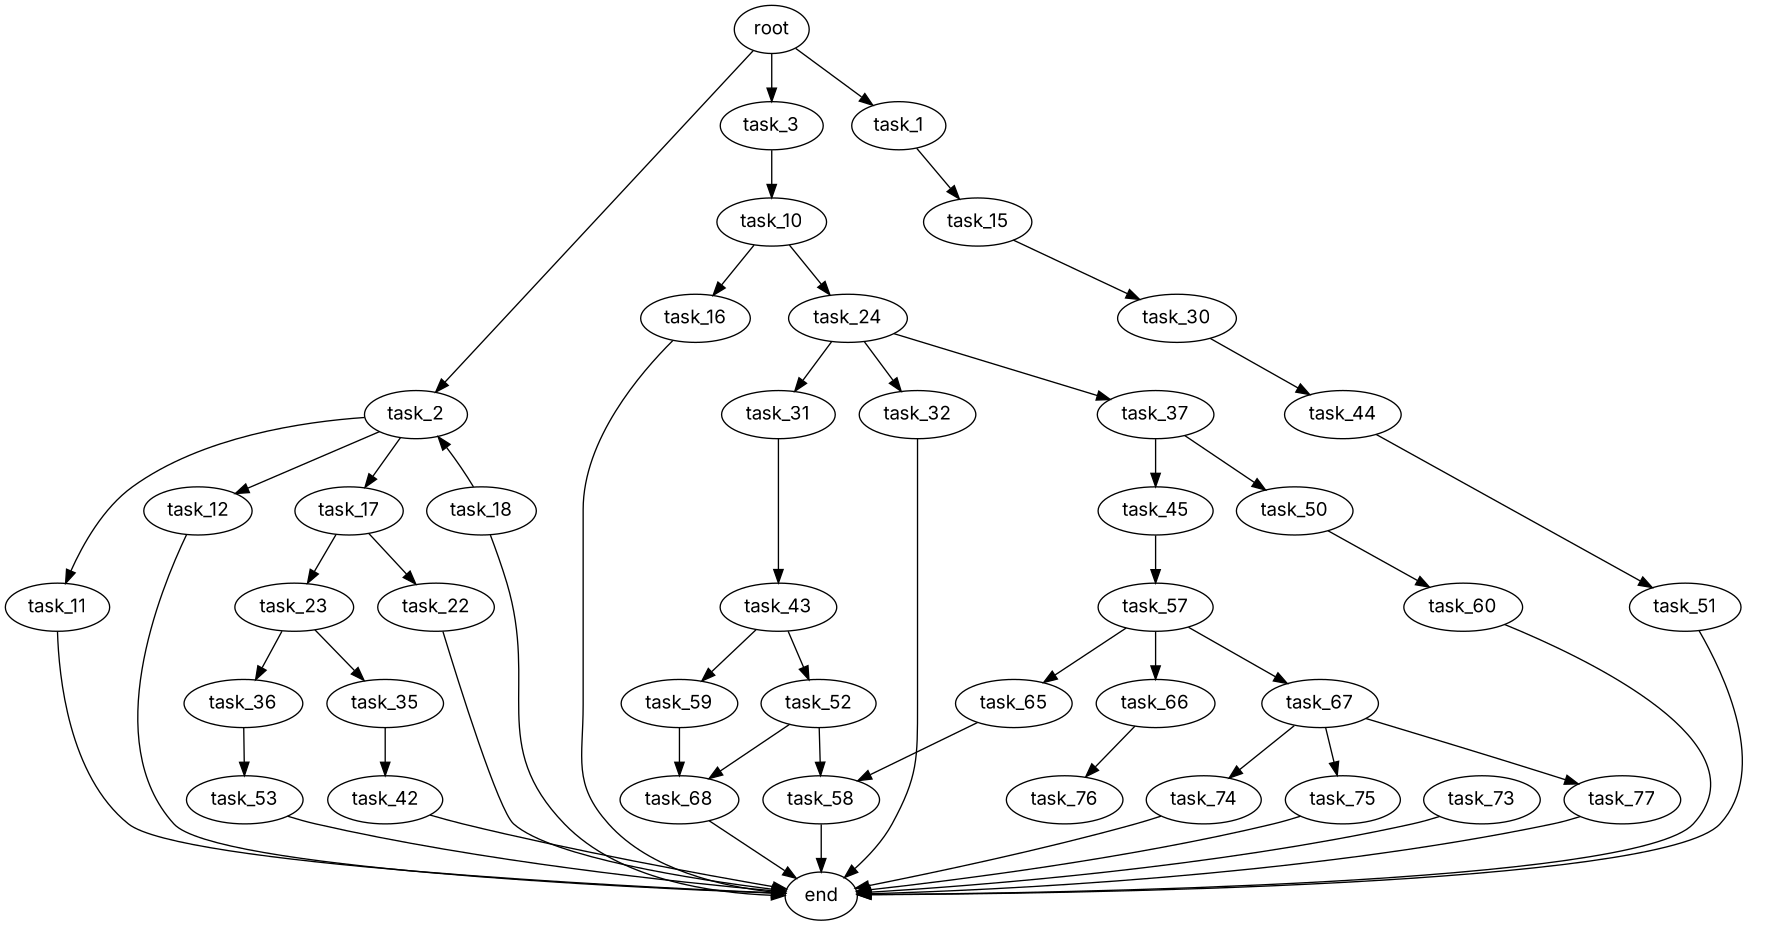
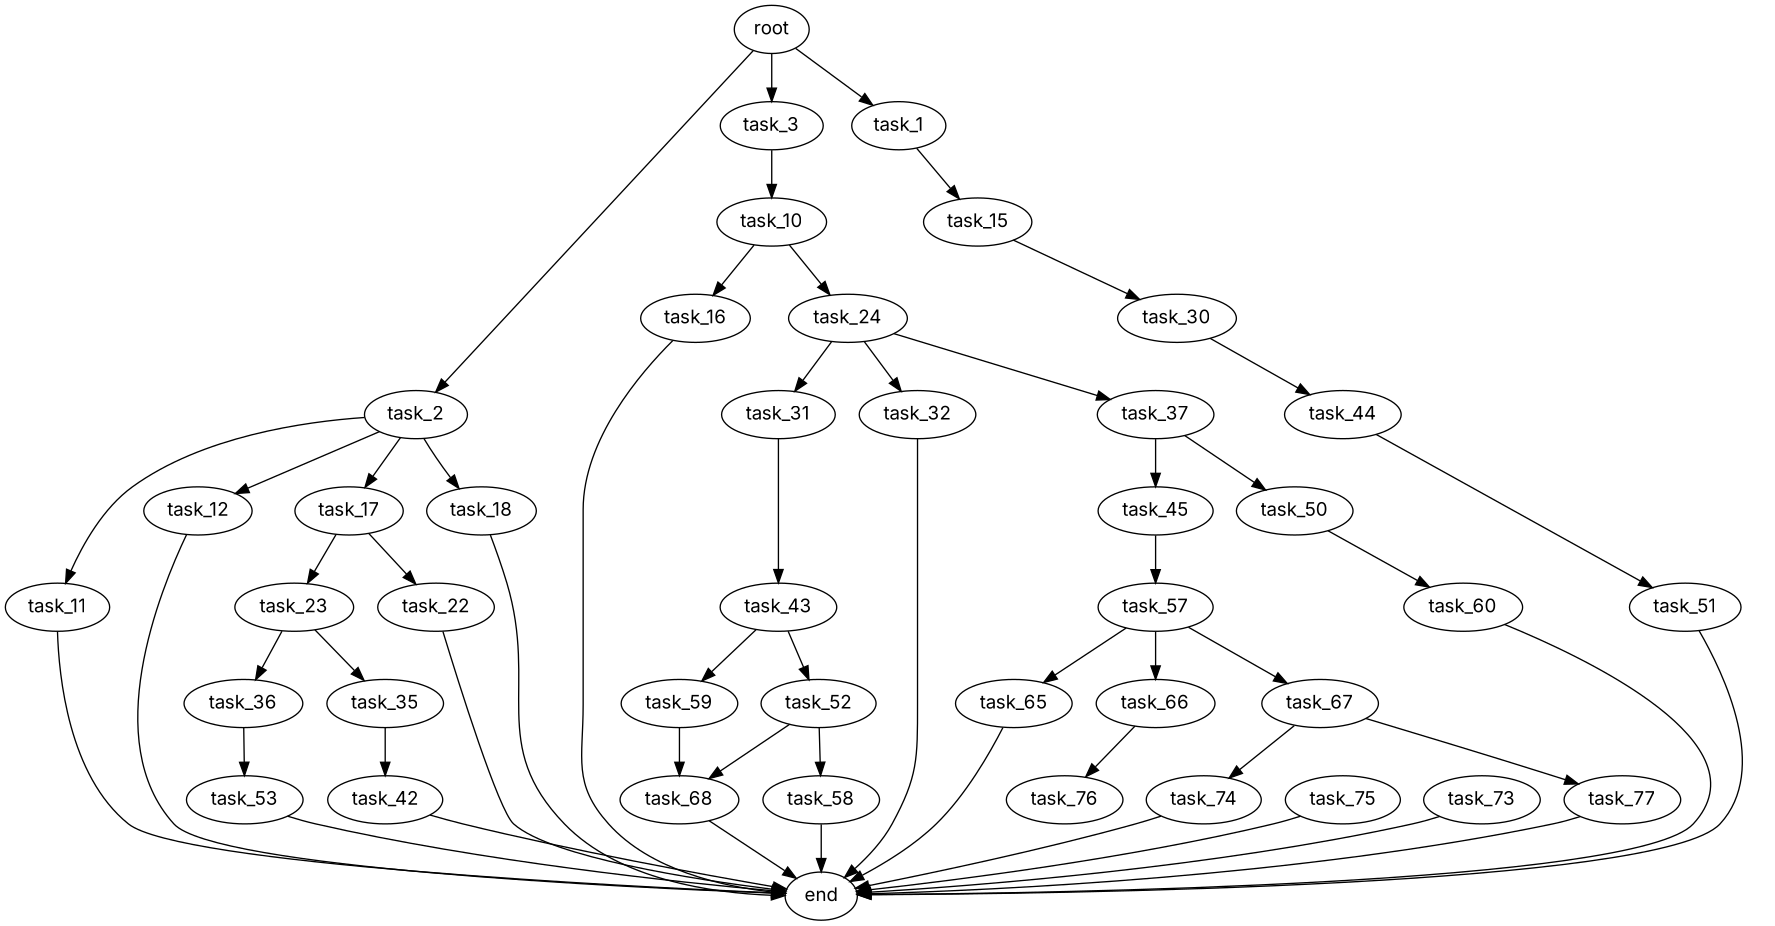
(461, 467) -> (437, 459)
(1330, 745) -> none
(927, 747) -> (946, 814)
